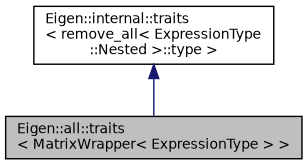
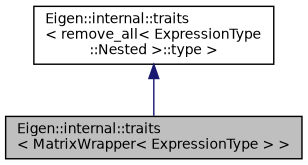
(154, 138) -> (154, 138)
